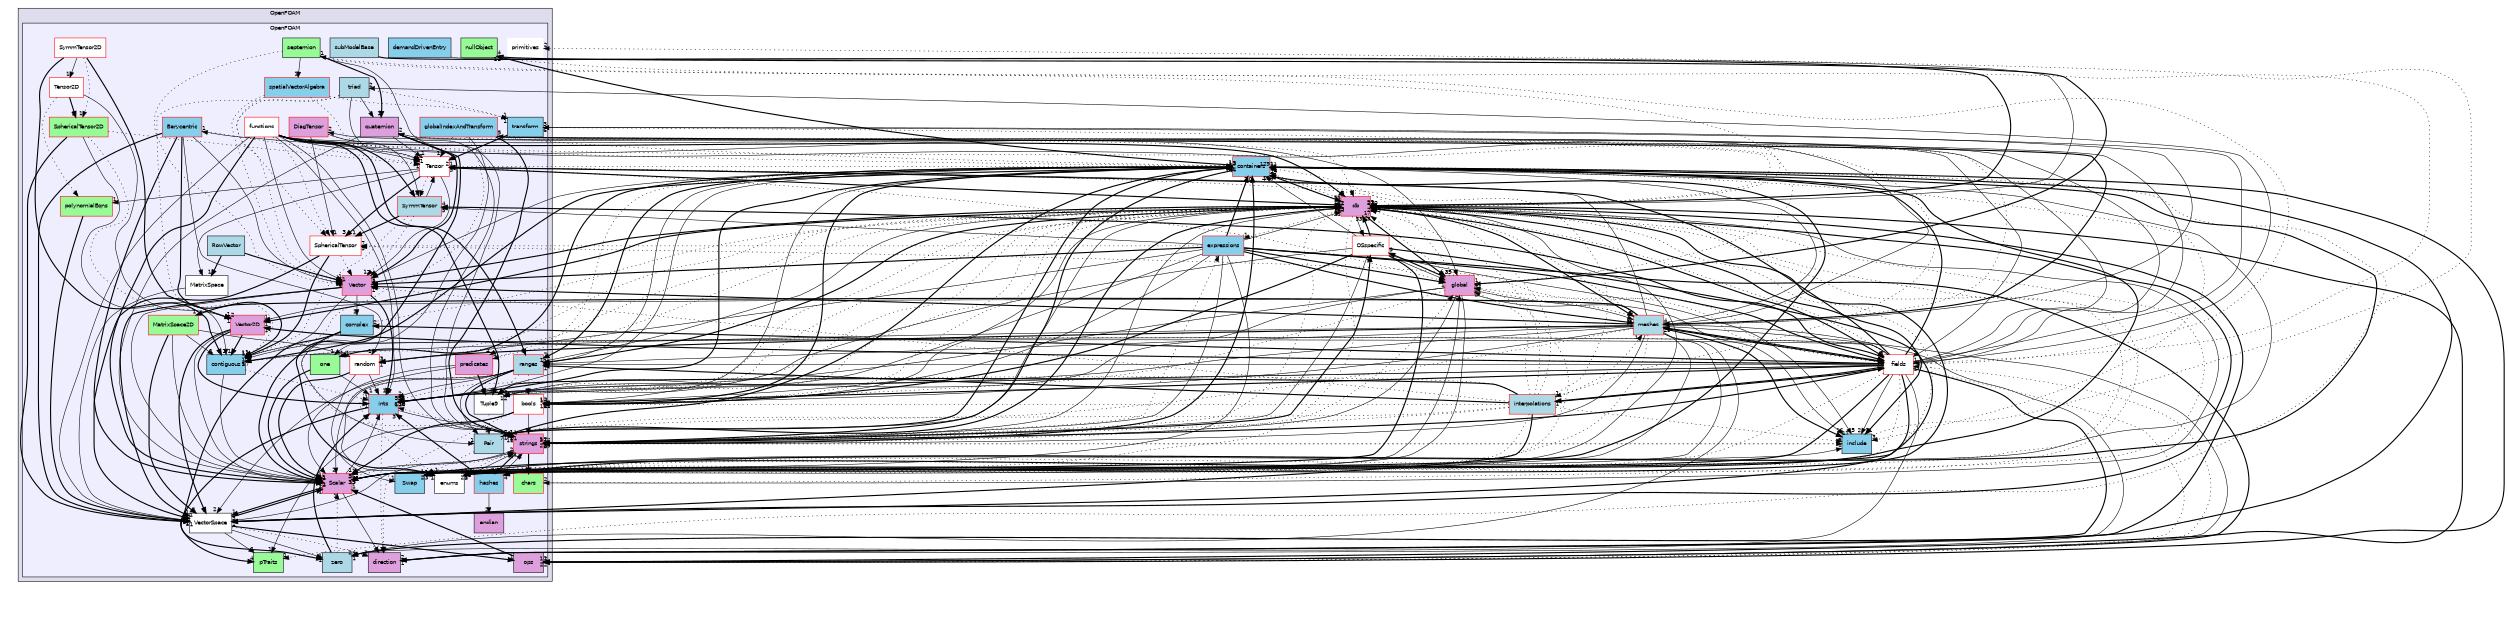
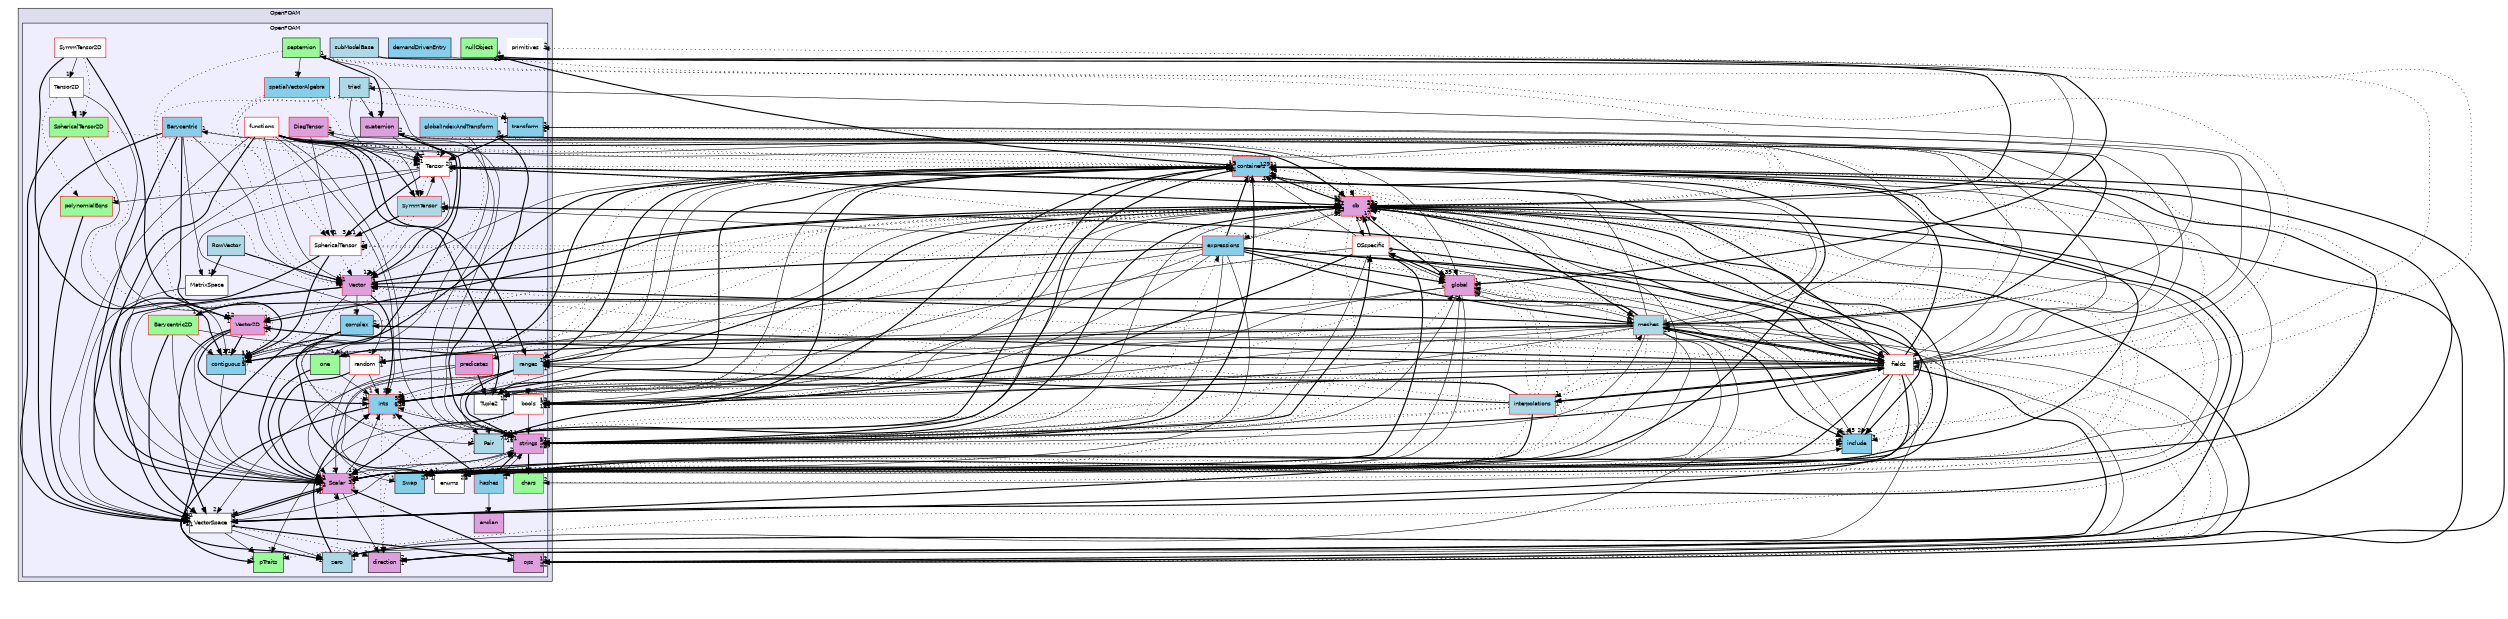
(173, 325) -> (173, 325)
(1192, 337) -> (1055, 321)
(489, 404) -> (489, 404)
